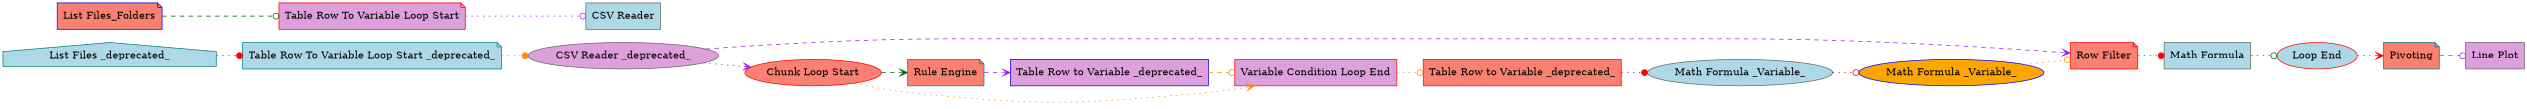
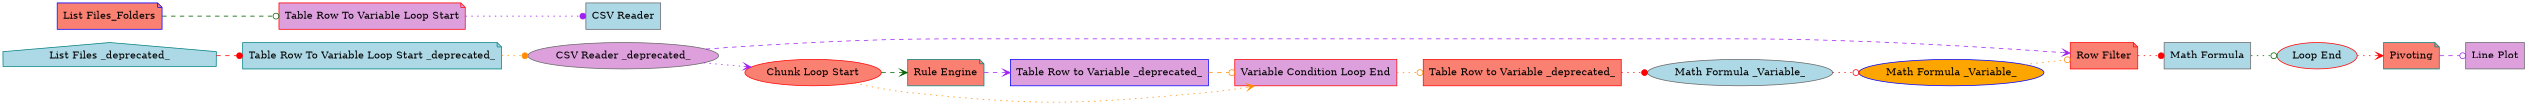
(523, 16) -> (523, 16)
(226, 56) -> (226, 56)
